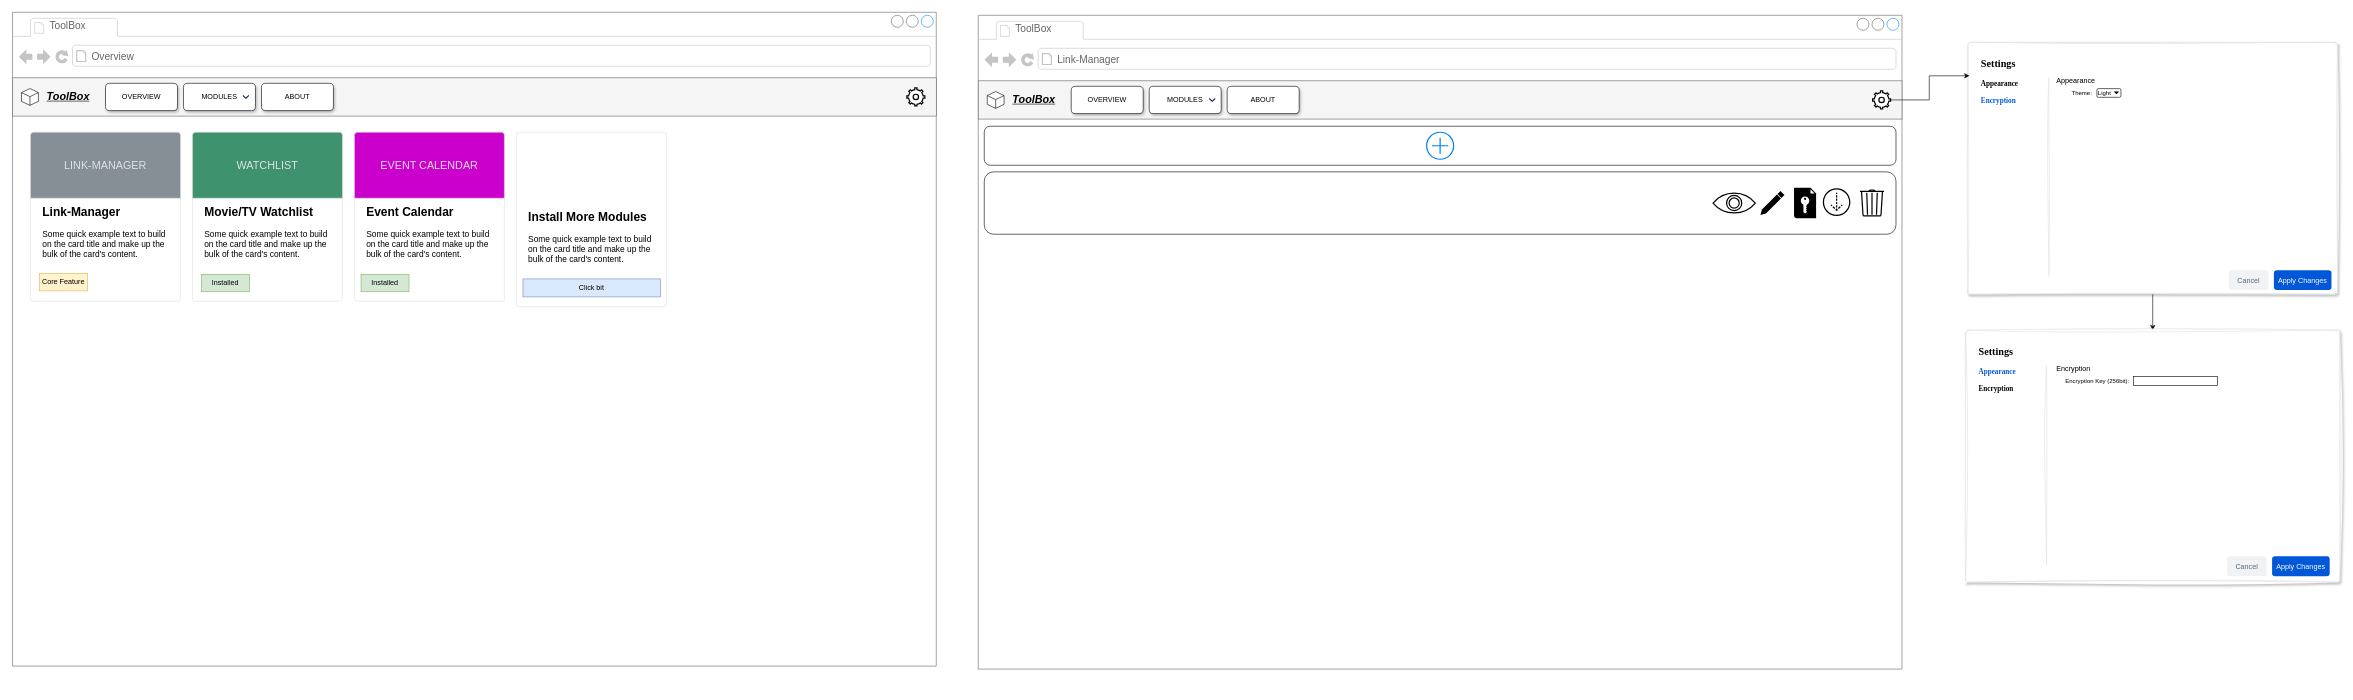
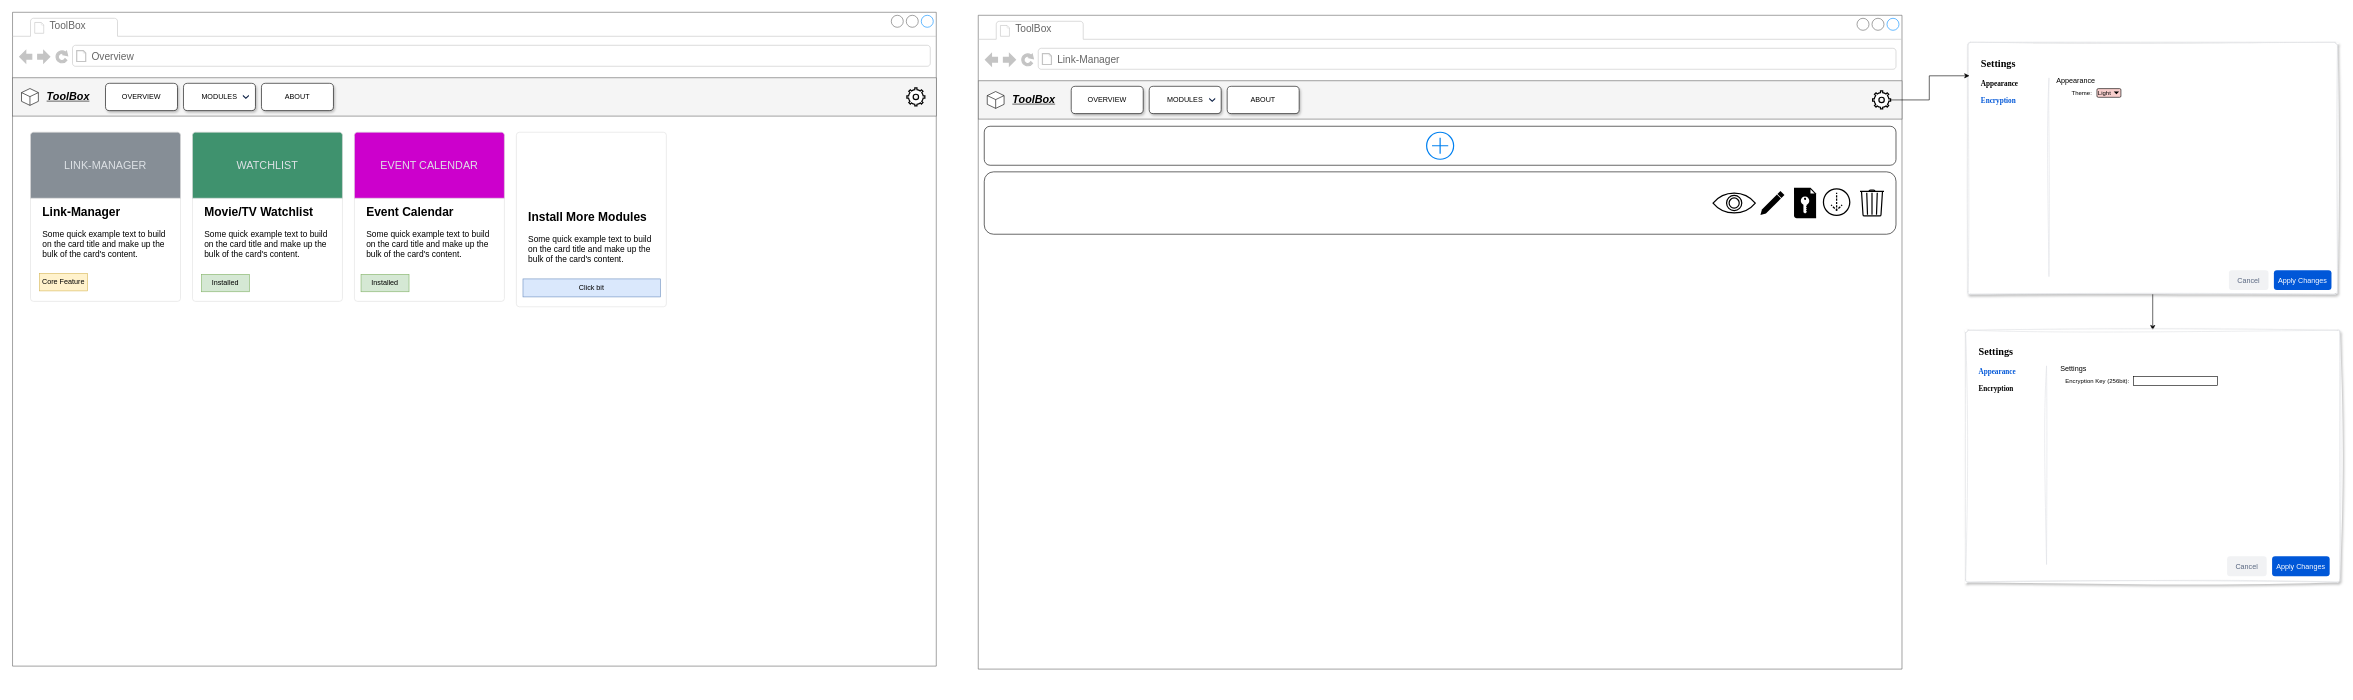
(2109, 93) -> (2109, 93)
(2074, 369) -> (2074, 369)
